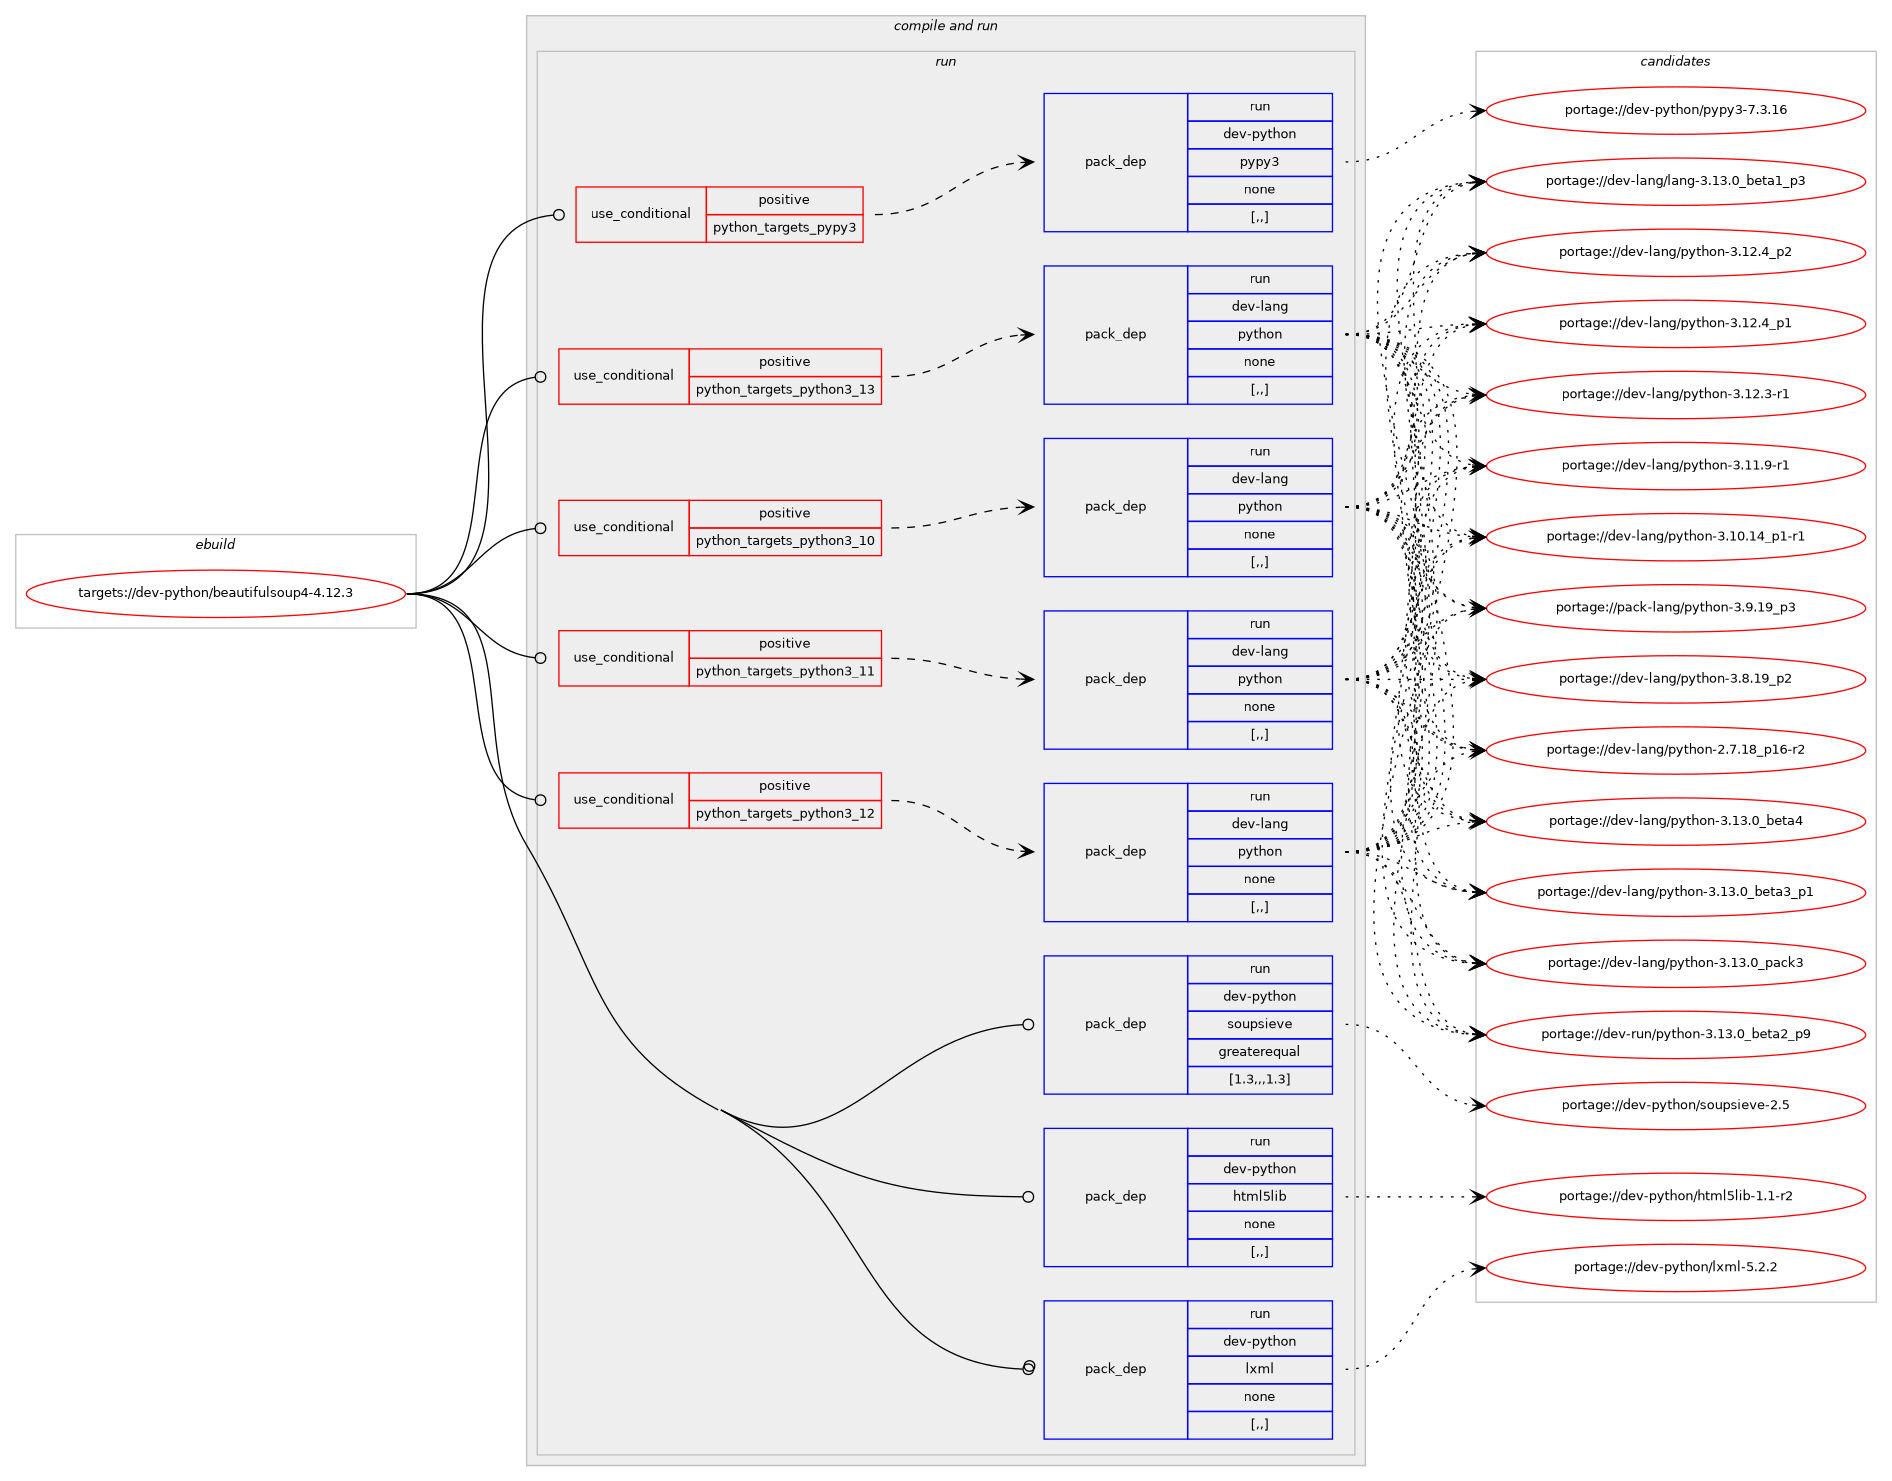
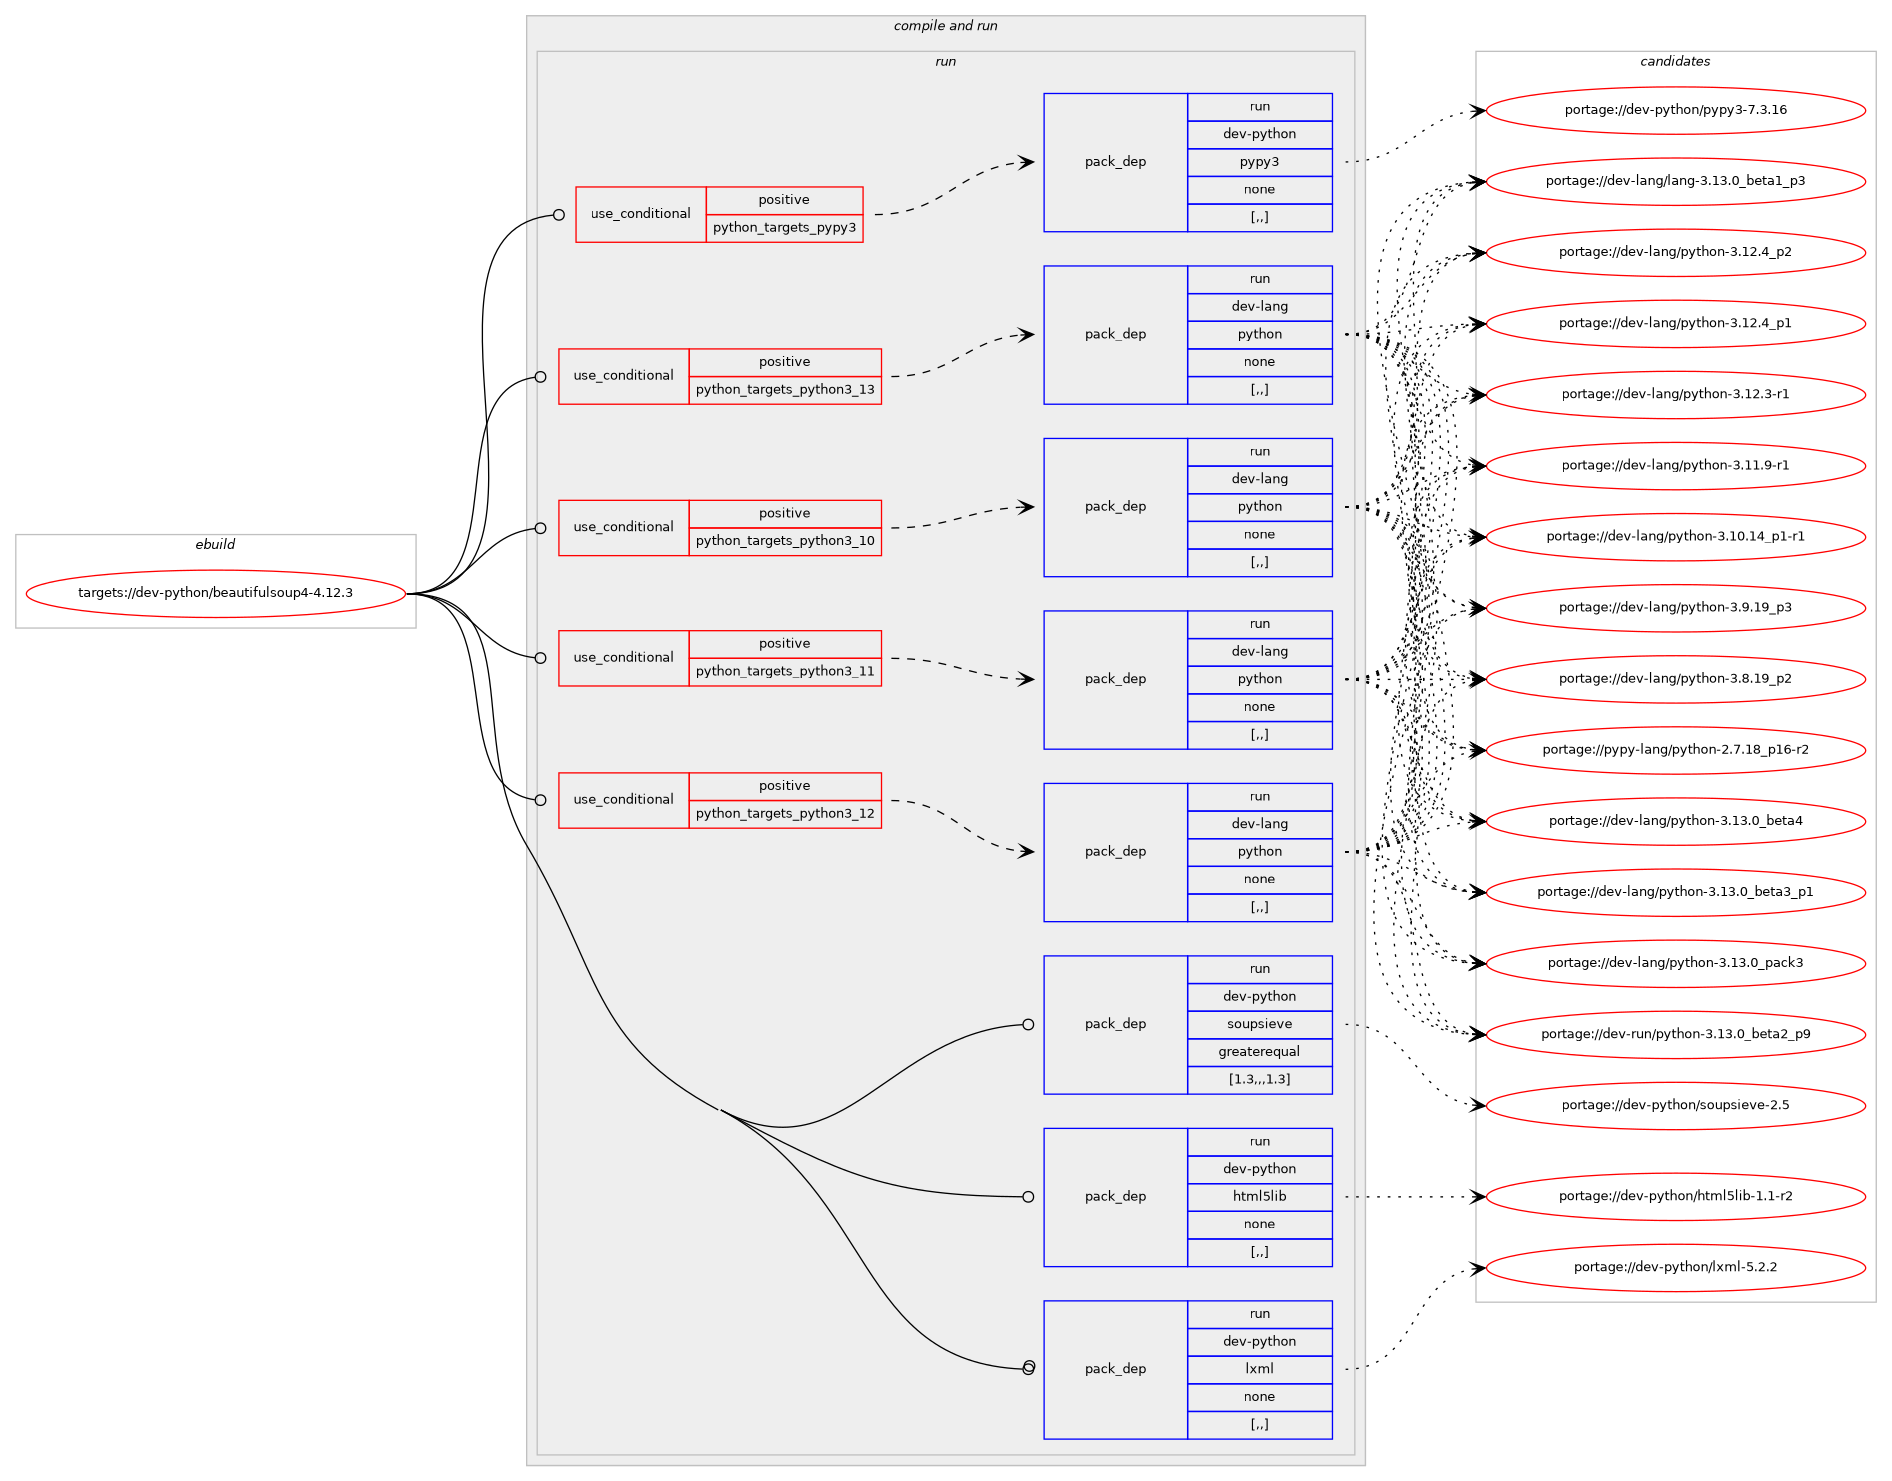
(1676, 608) -> (1676, 608)
(1676, 750) -> (1676, 750)
